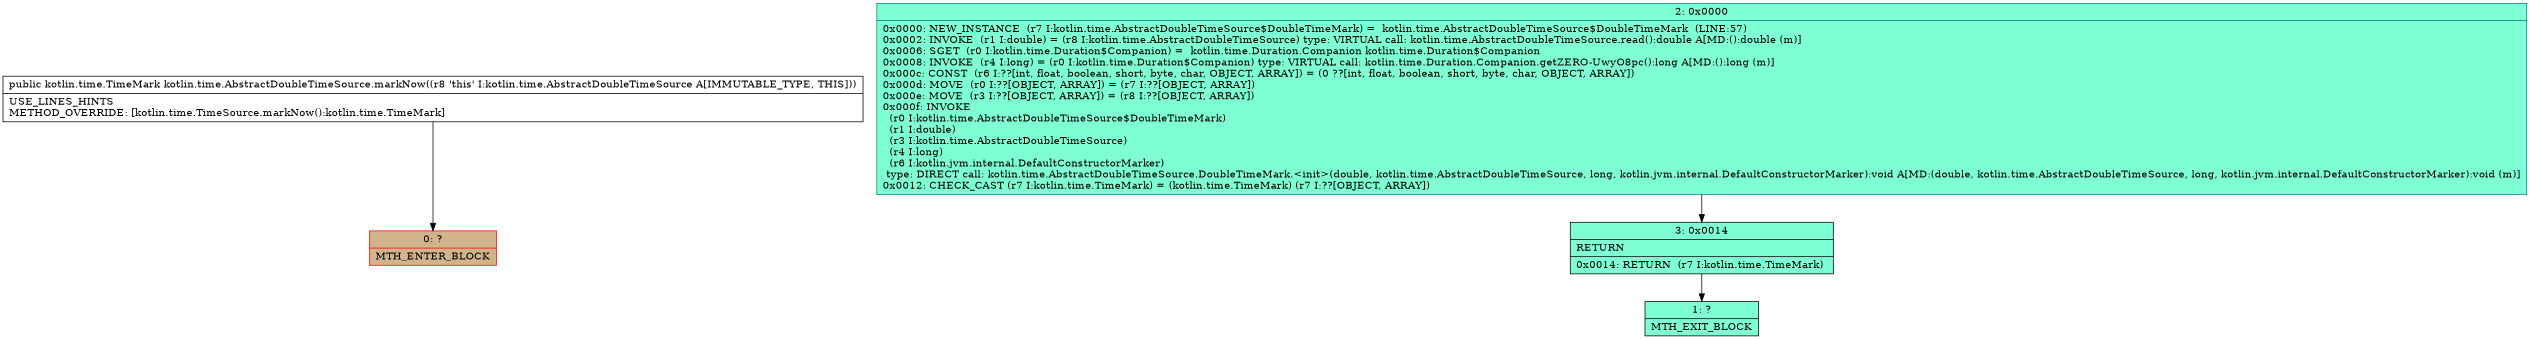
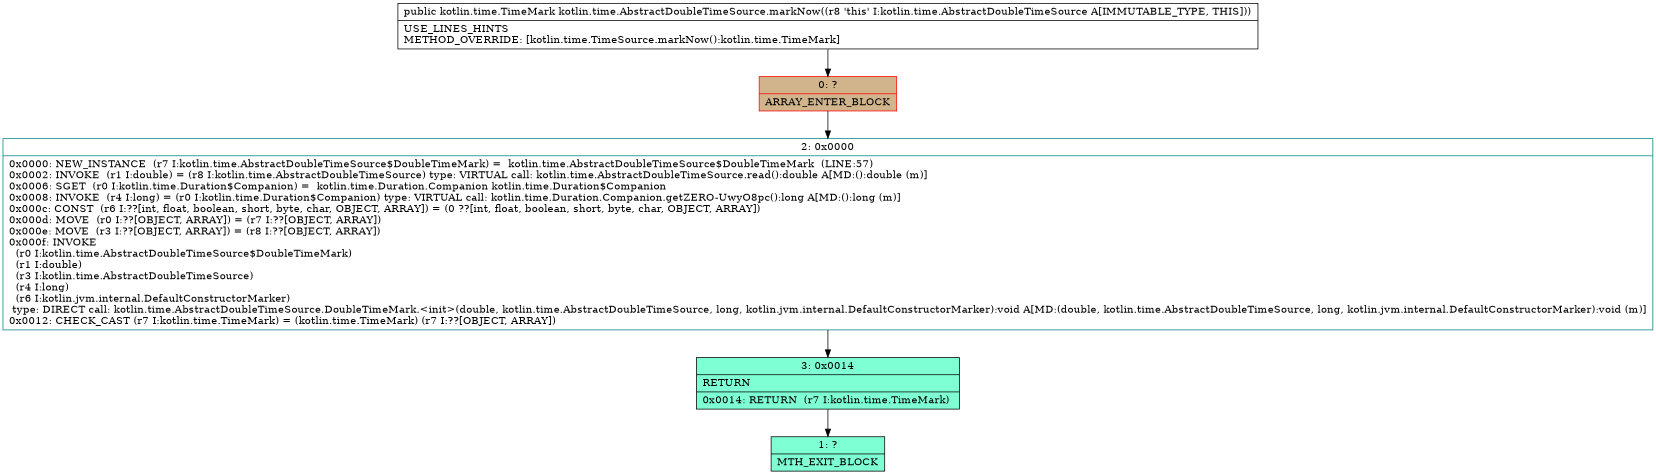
(1702, 99) -> (828, 234)
none -> (828, 121)
(433, 256) -> (828, 102)
